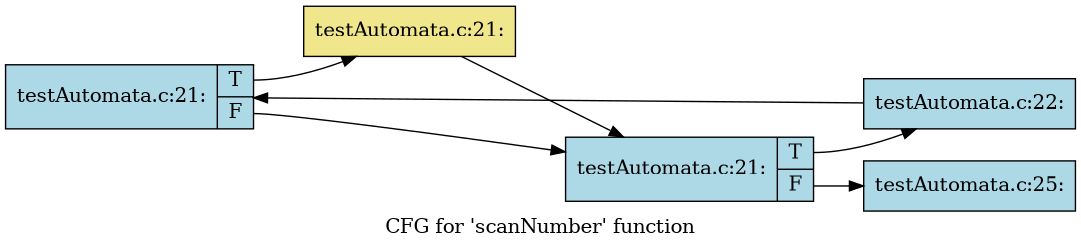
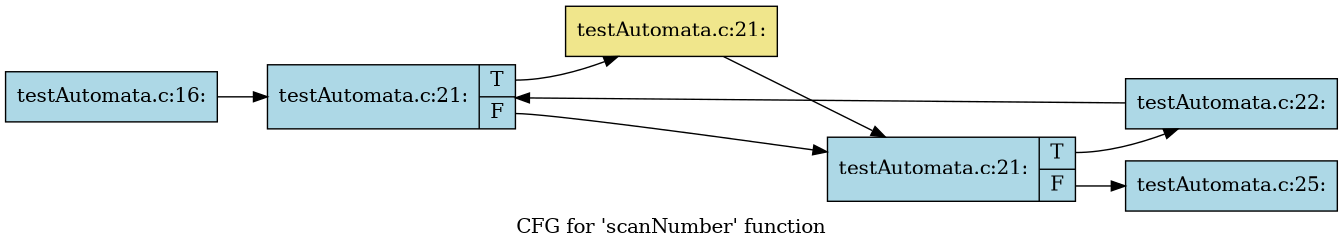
none -> (111, 97)
